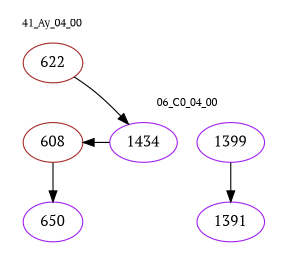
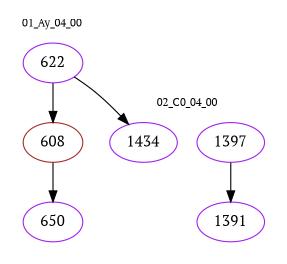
(52, 24) -> (52, 24)
(53, 63) -> (53, 63)
(187, 103) -> (187, 103)
(102, 142) -> (53, 97)
(231, 142) -> (231, 142)
